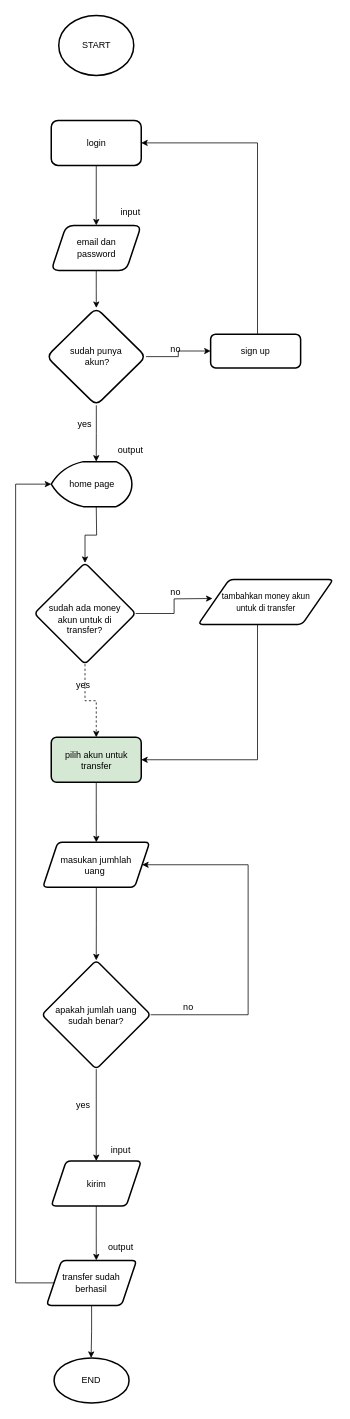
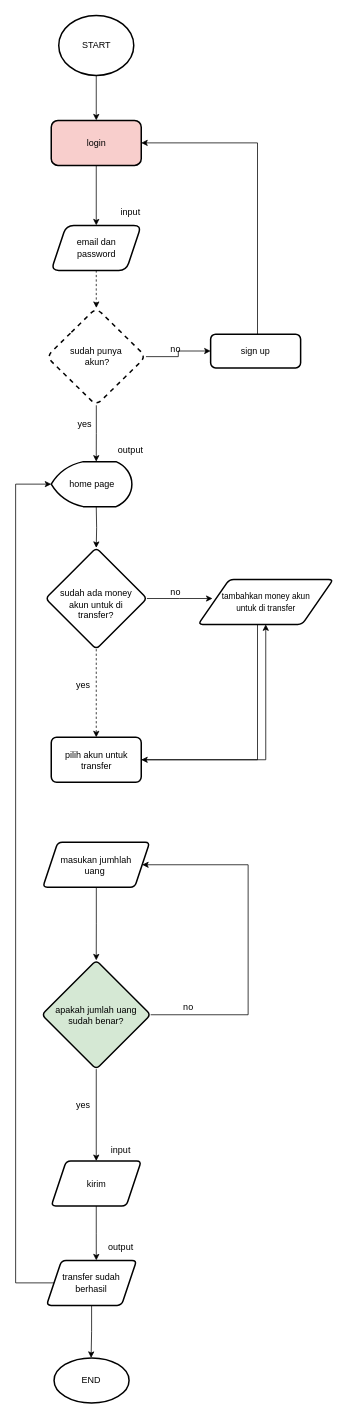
none -> (96, 95)
(96, 143) -> (96, 143)
(96, 287) -> (96, 287)
(96, 357) -> (96, 357)
(85, 614) -> (96, 599)
(96, 760) -> (96, 760)
(96, 809) -> (266, 698)
(96, 1015) -> (96, 1015)
